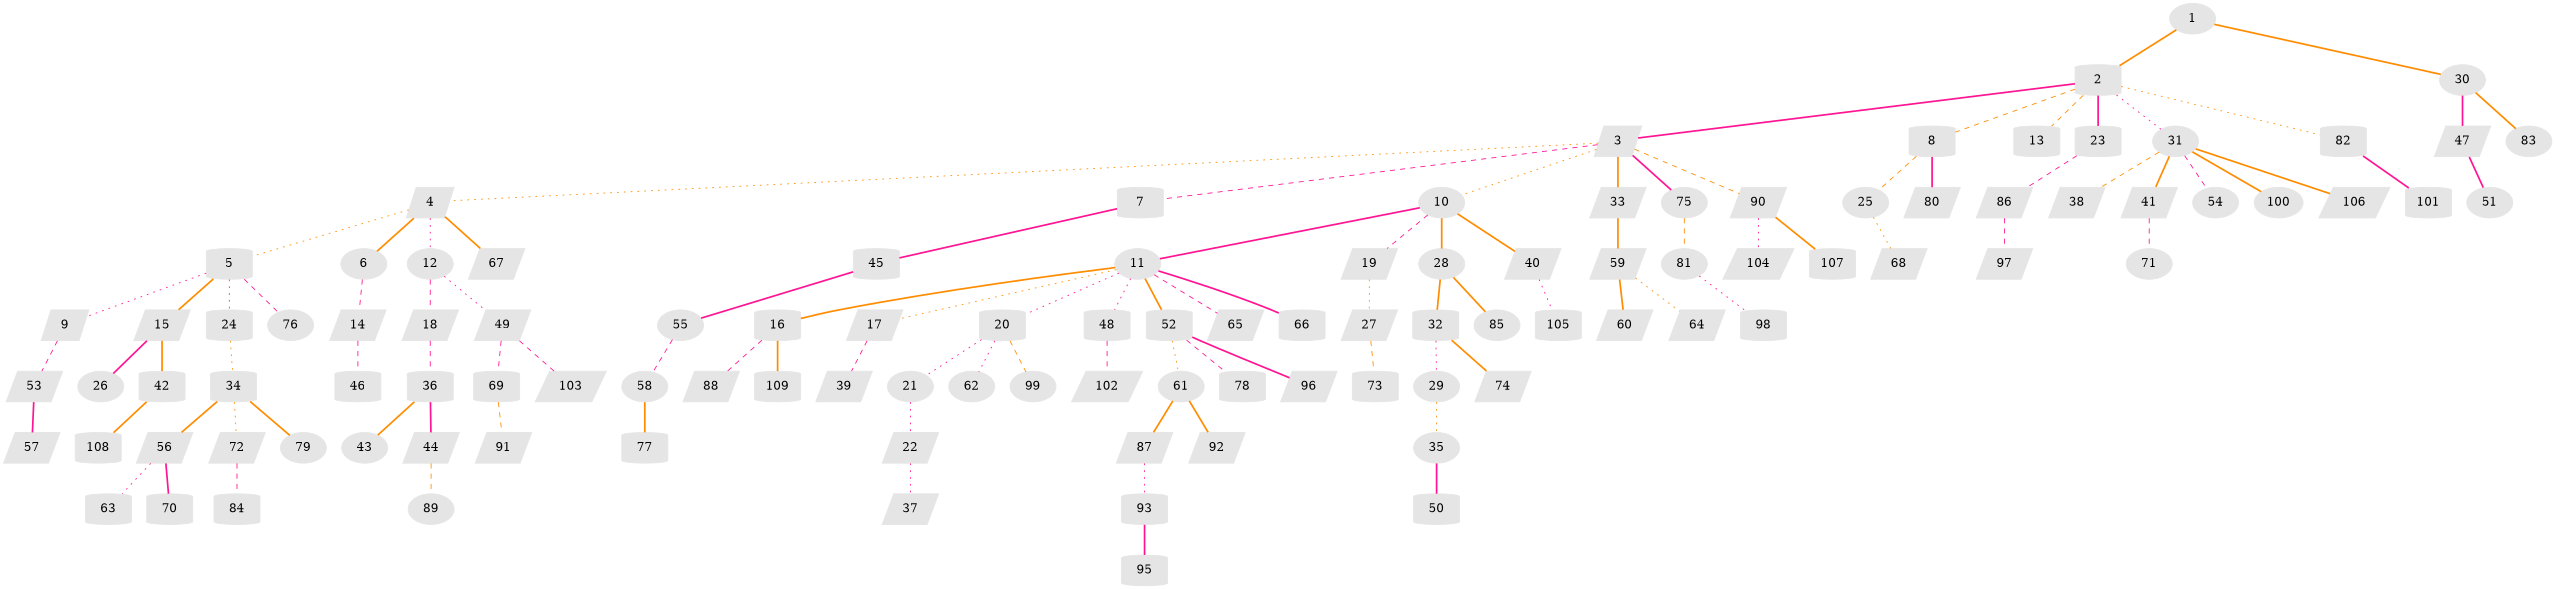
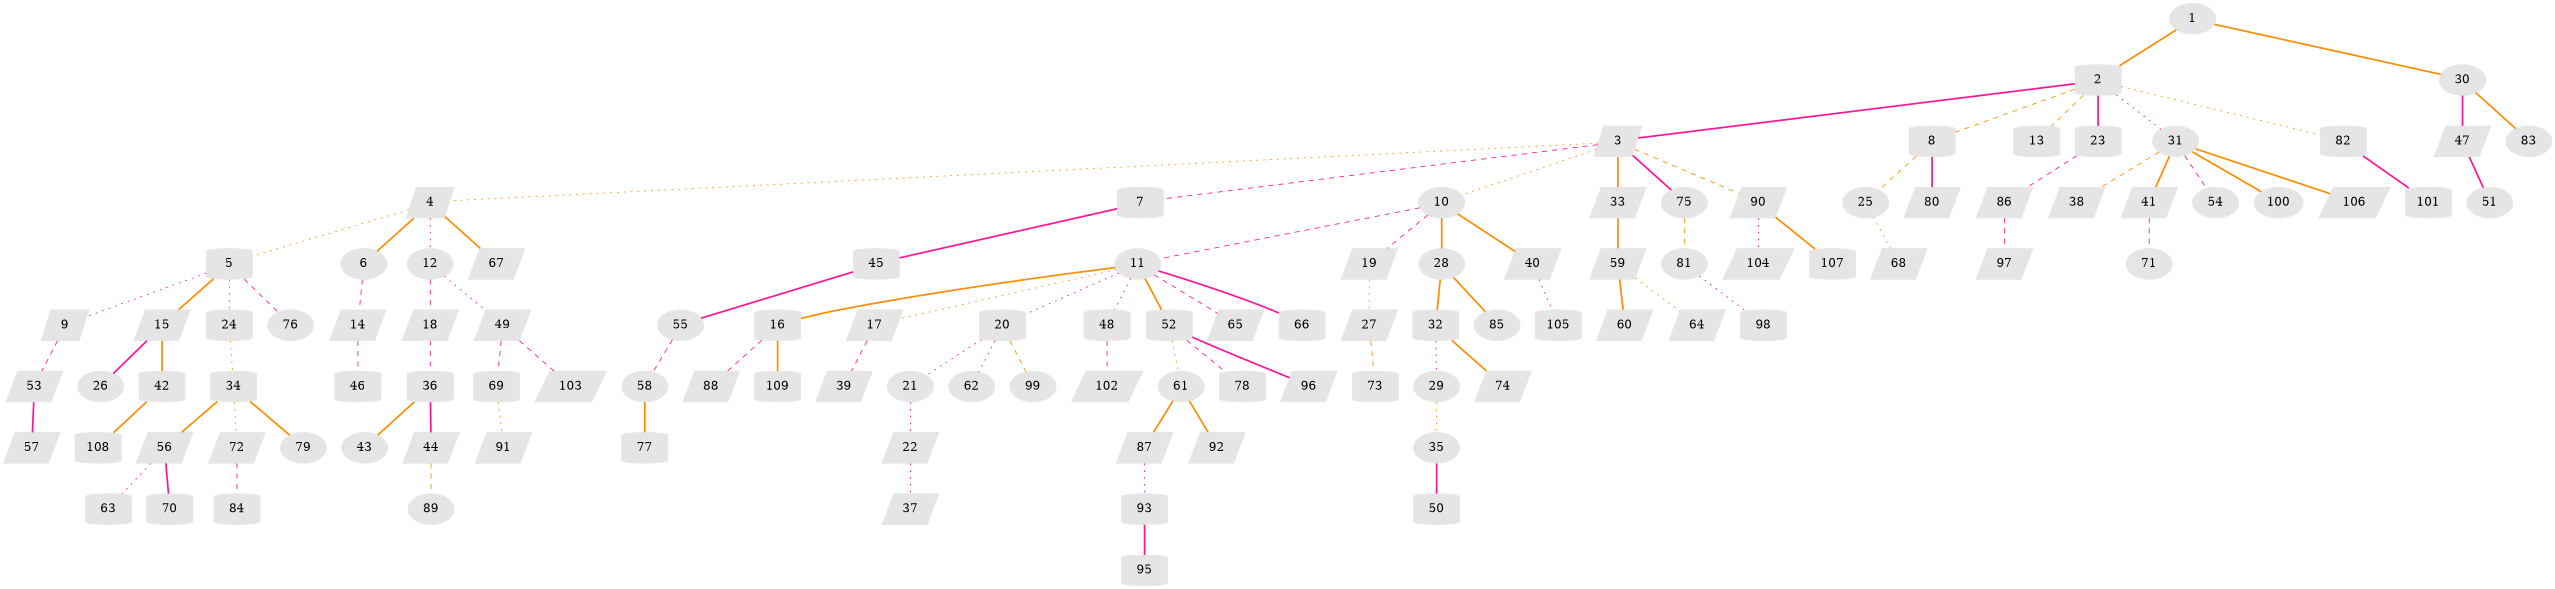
(1290, 233) -> (1290, 233)
(500, 417) -> (500, 417)
